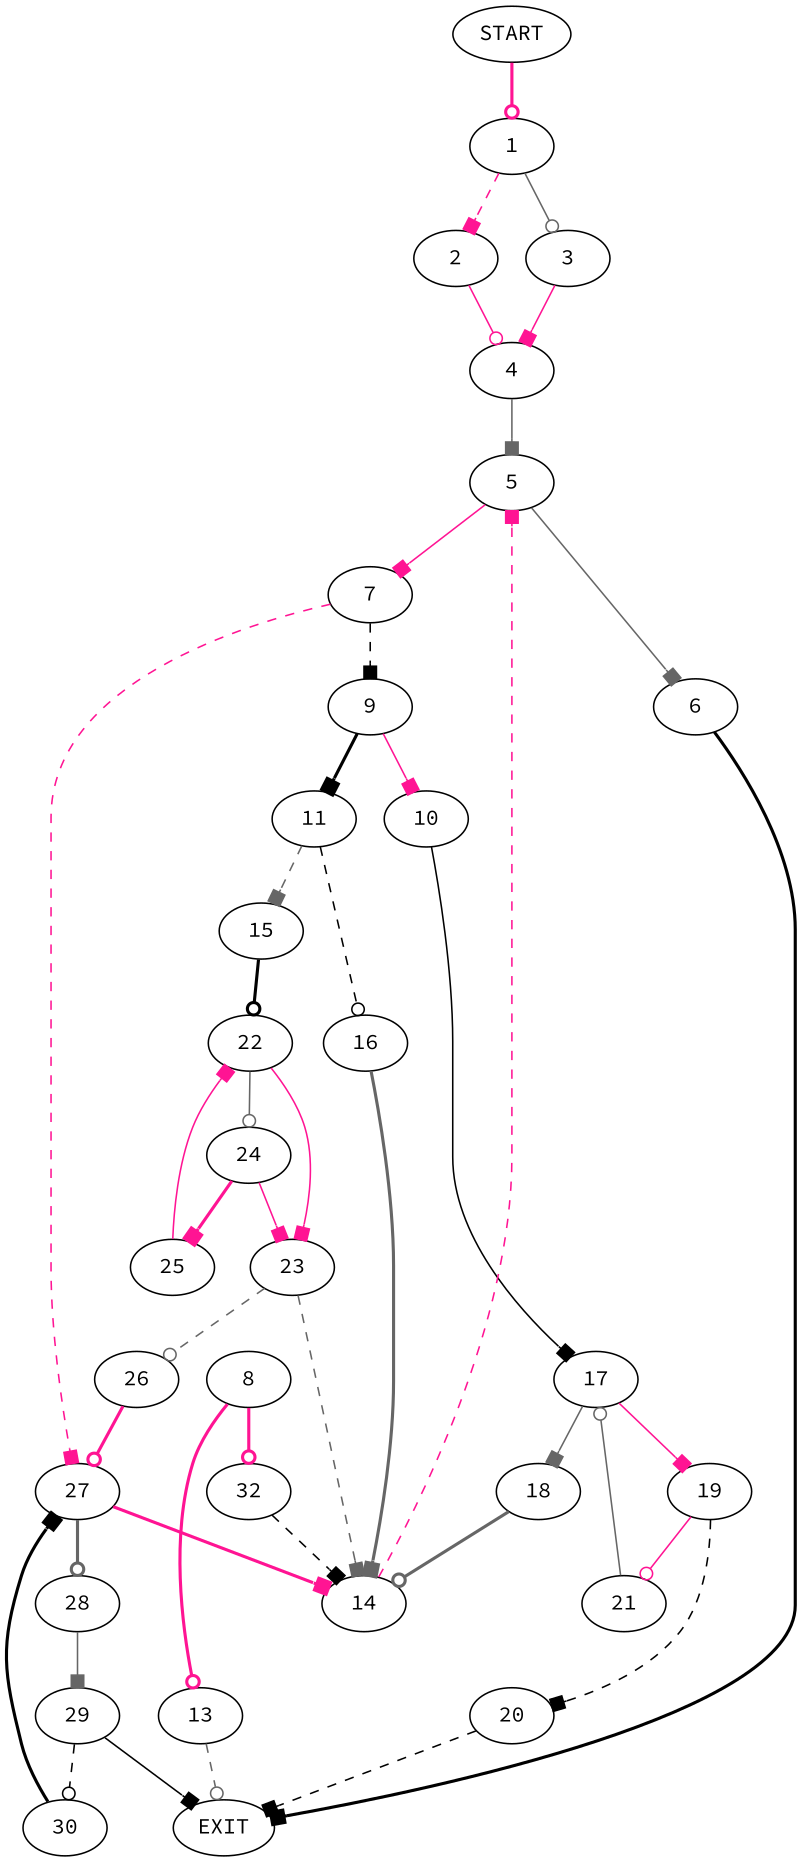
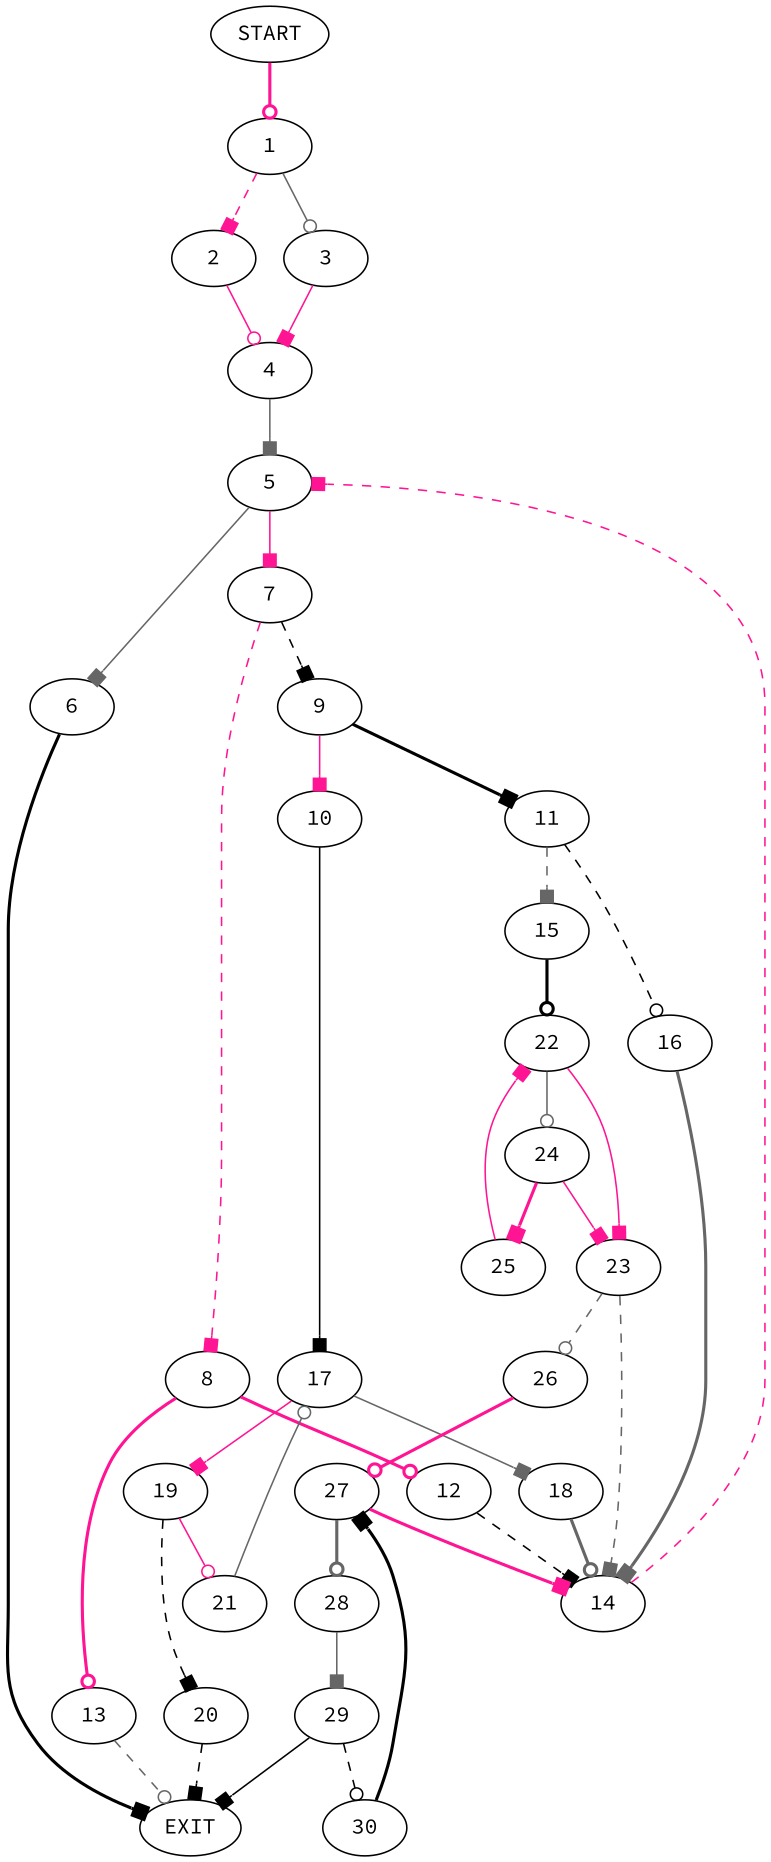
(51, 945) -> (222, 977)
(249, 1492) -> (449, 1492)
